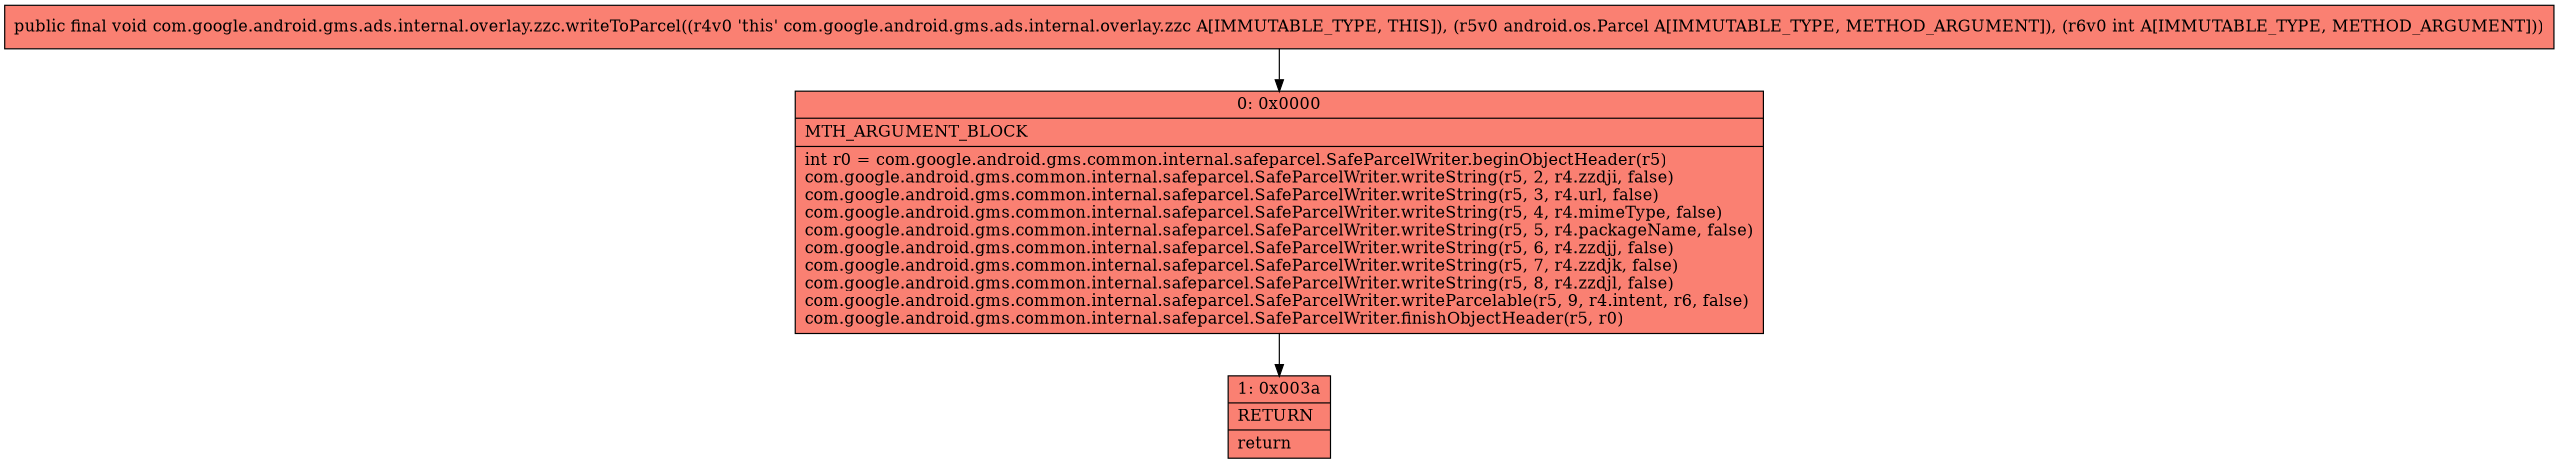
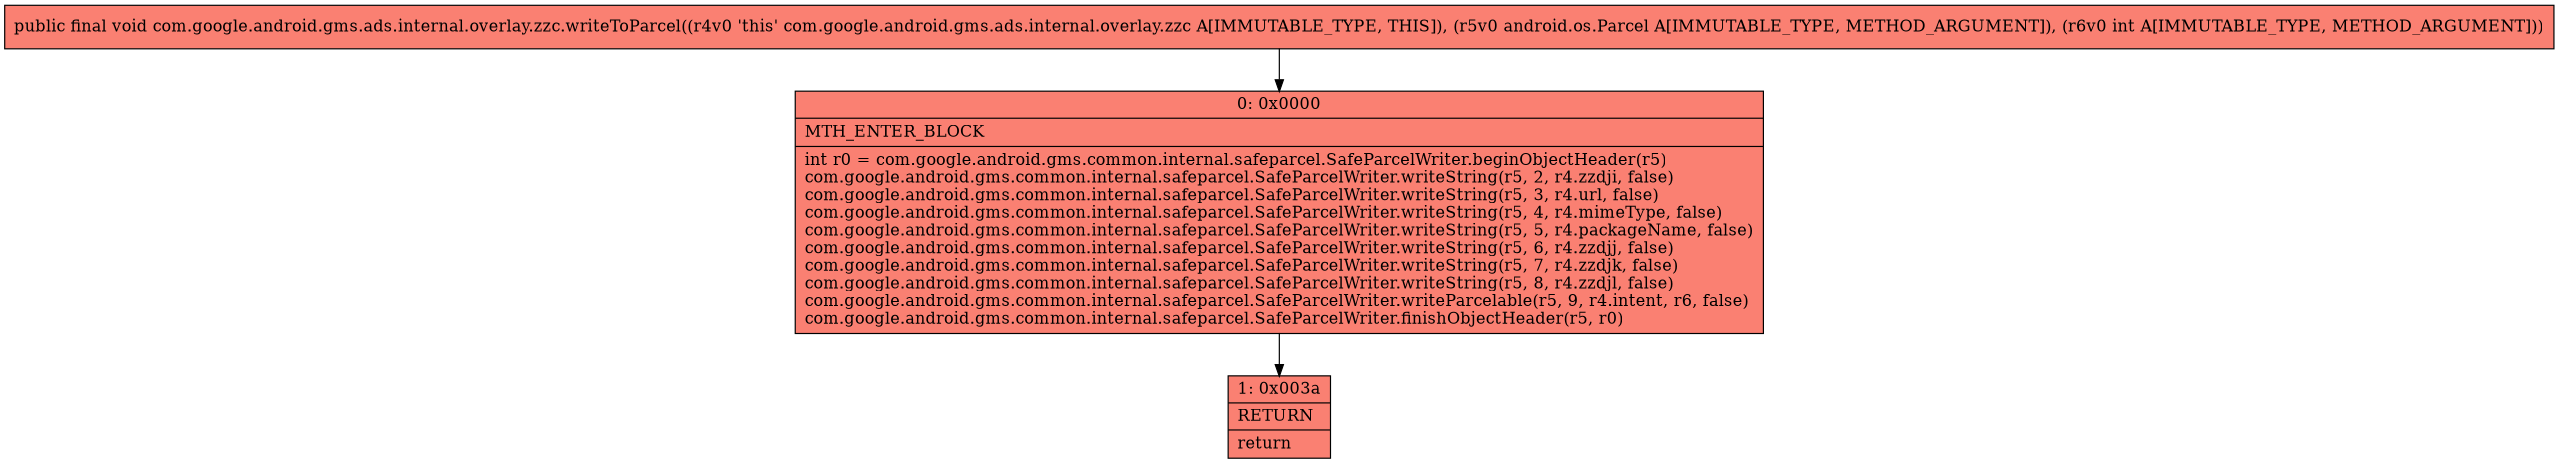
(916, 132) -> (895, 132)
